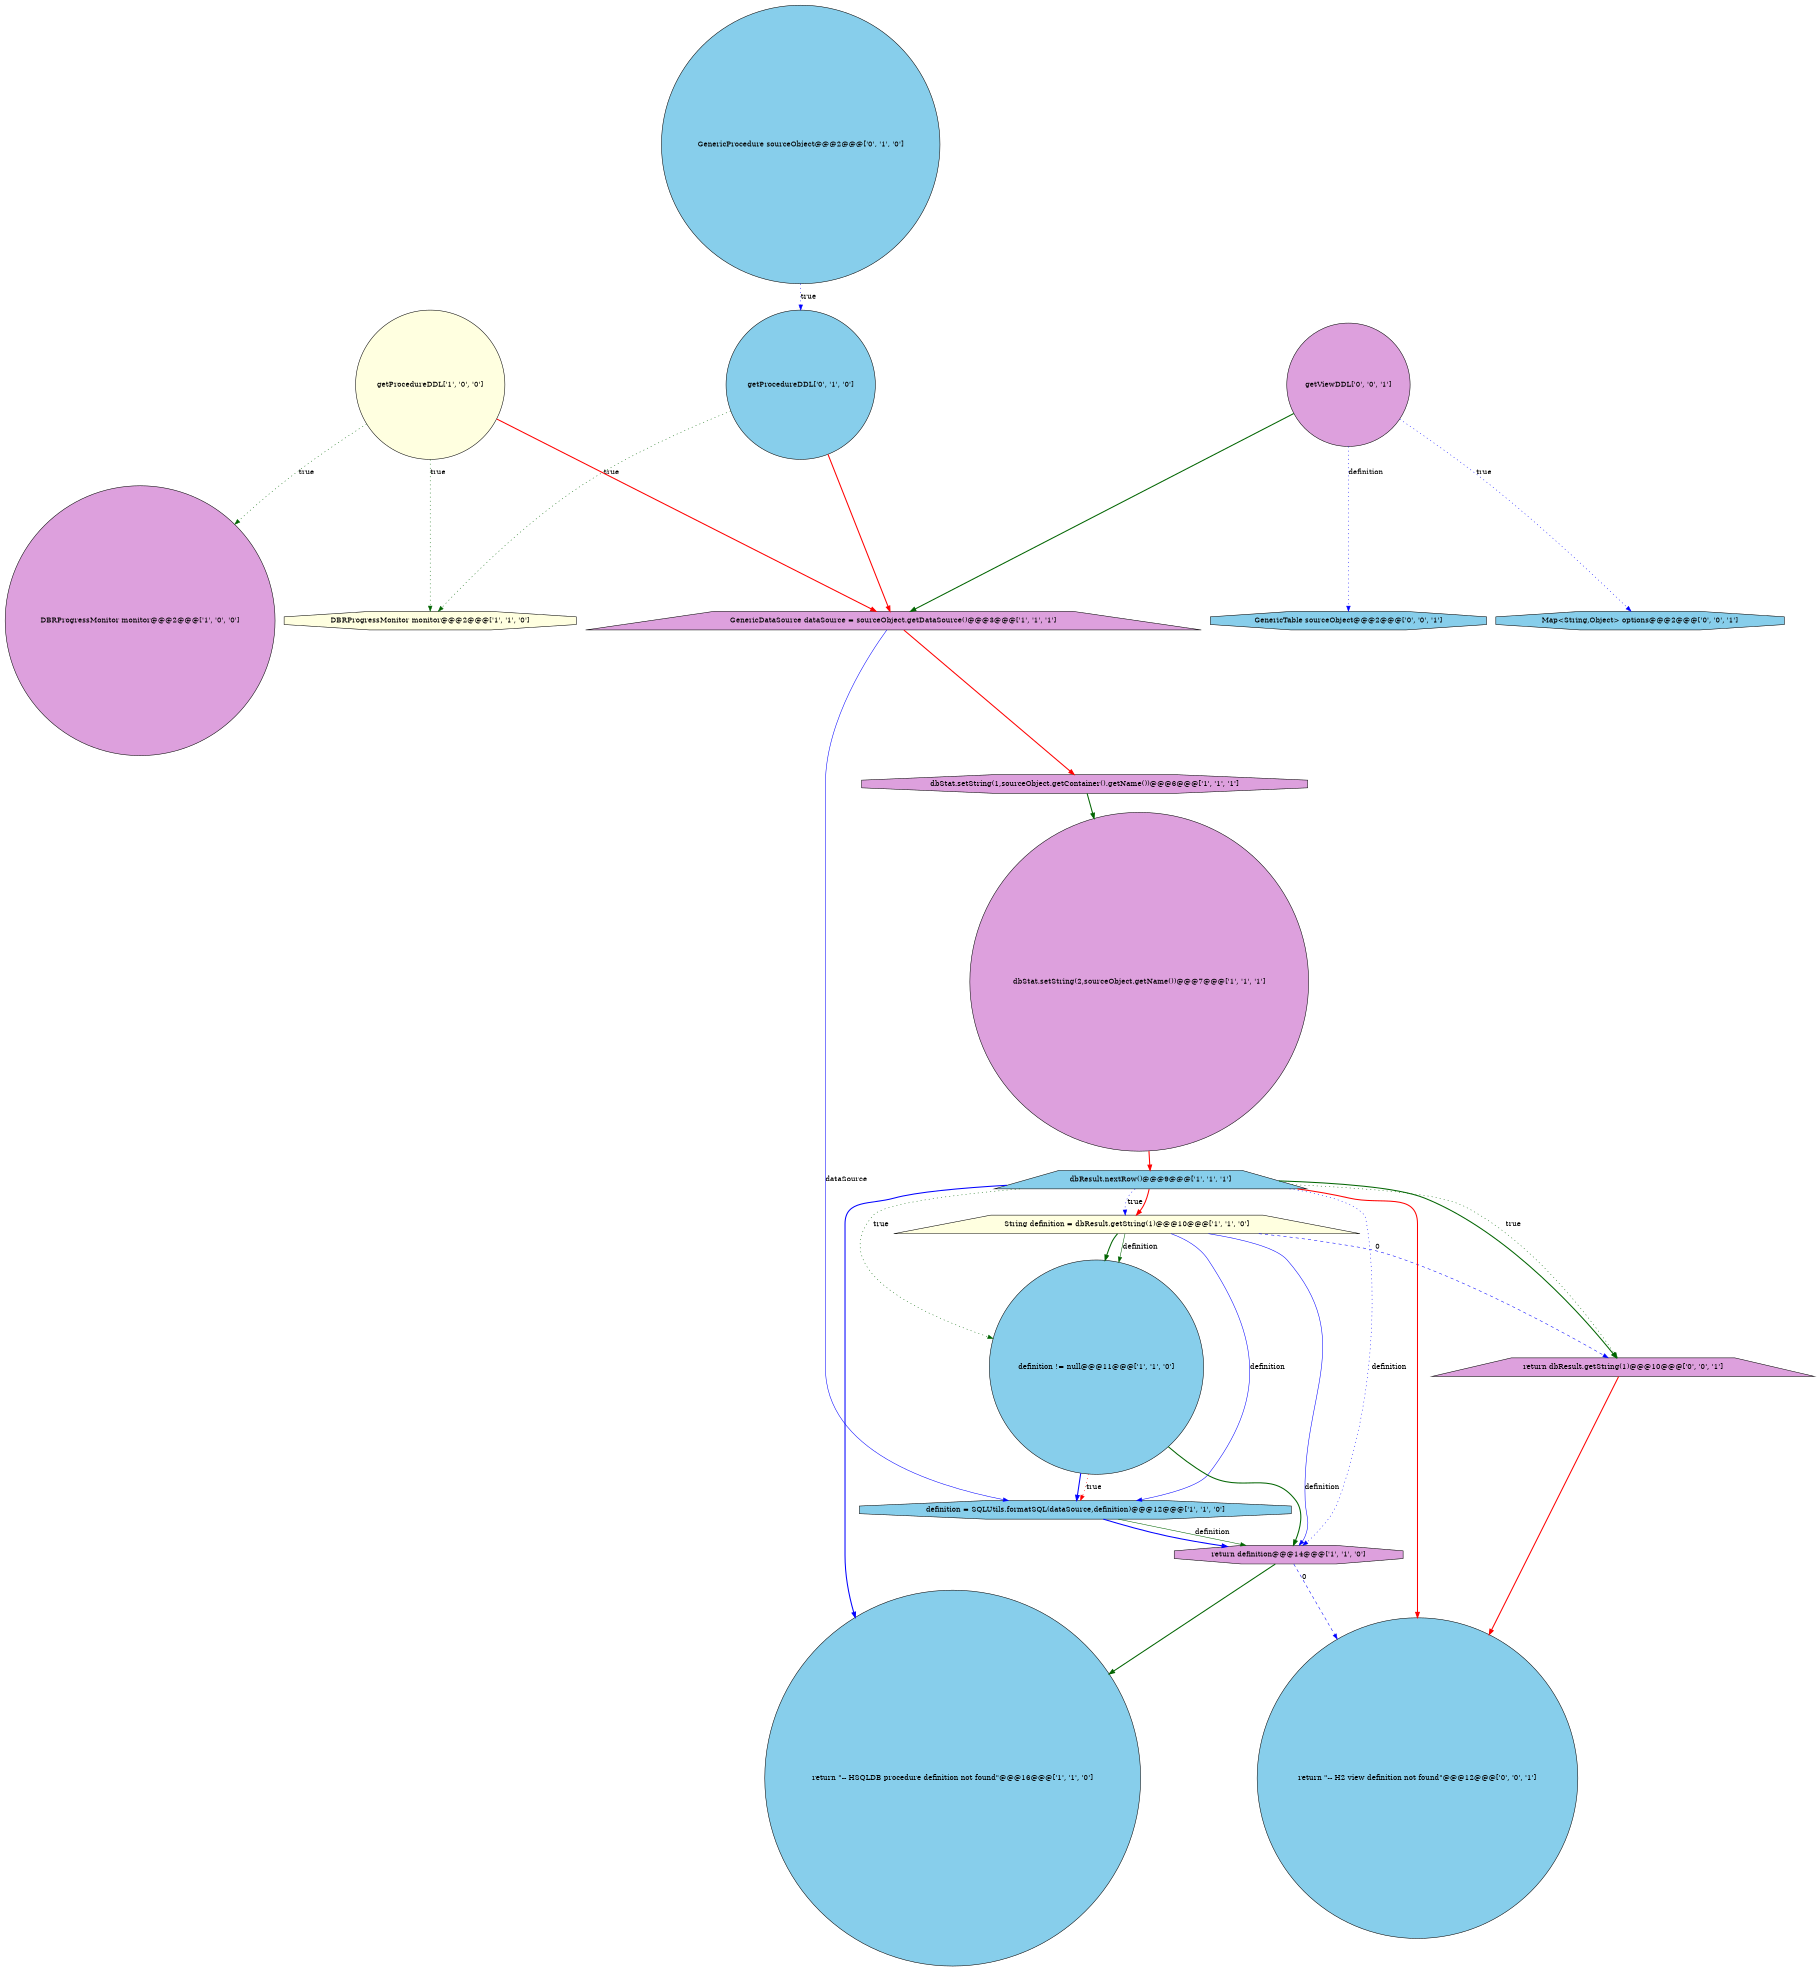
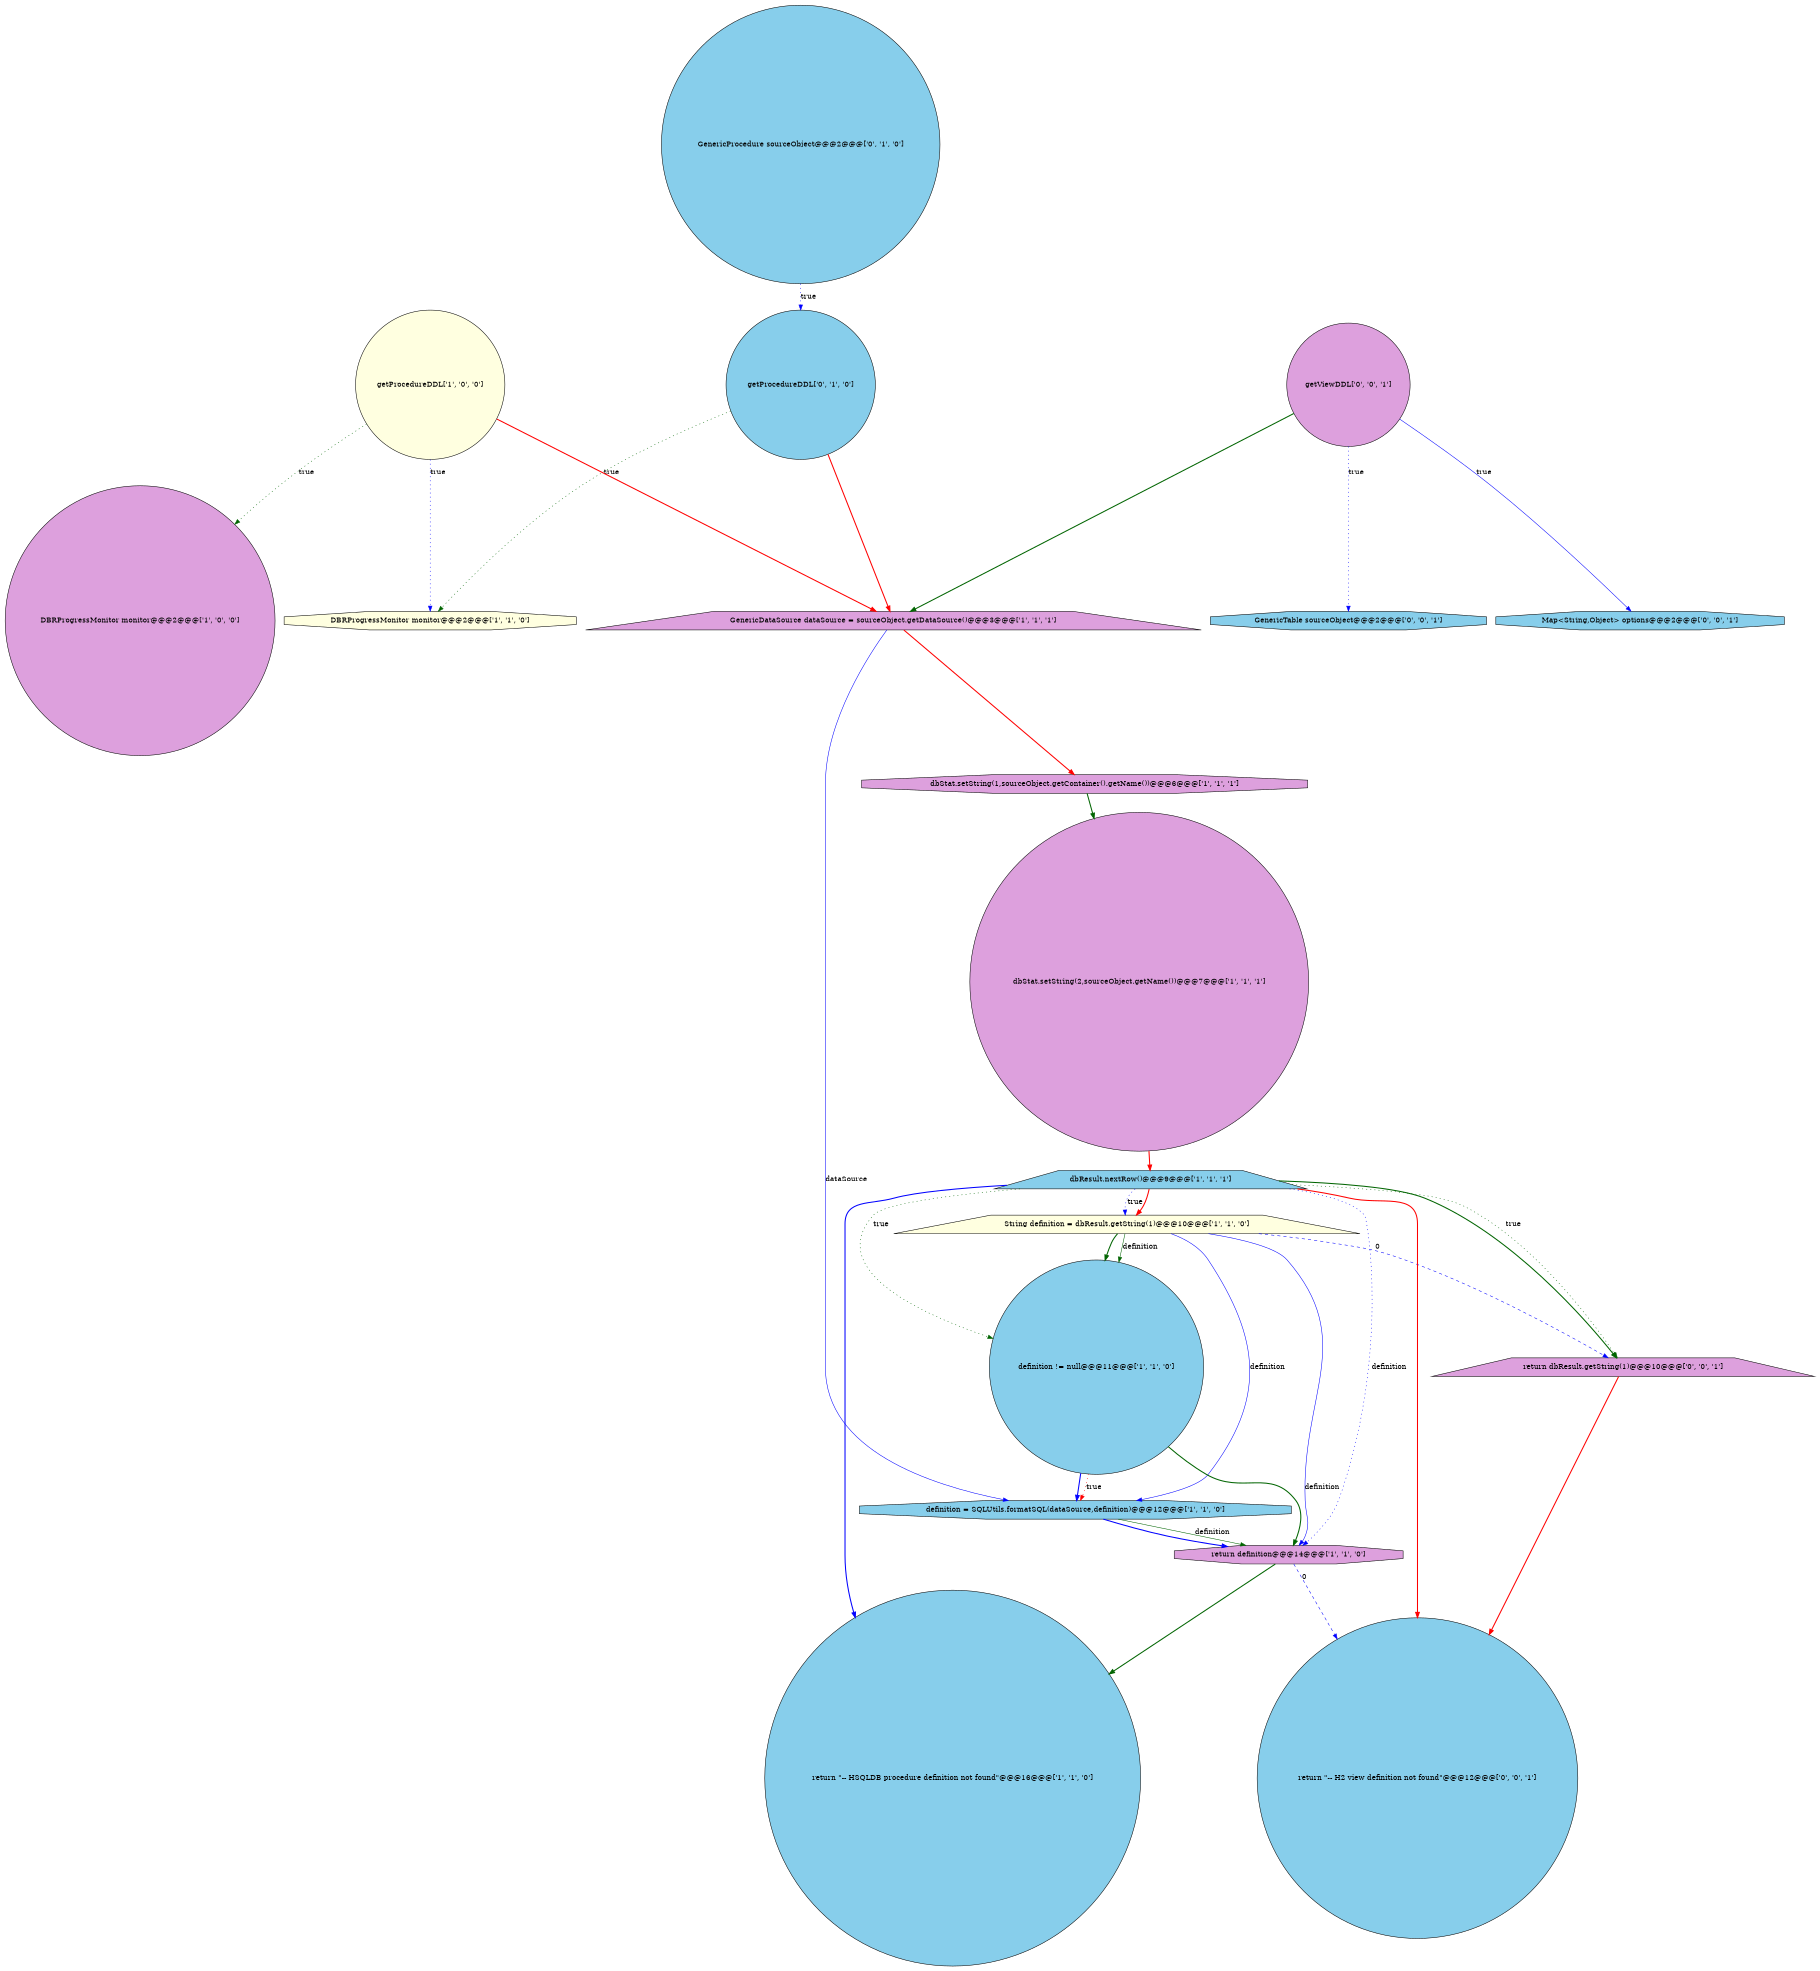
(1366, 473) -> (1356, 473)
(1518, 508) -> (1518, 508)
(430, 533) -> (430, 533)
